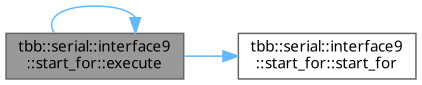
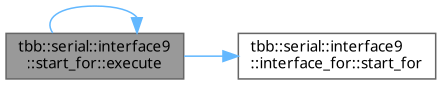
(327, 56) -> (337, 56)
